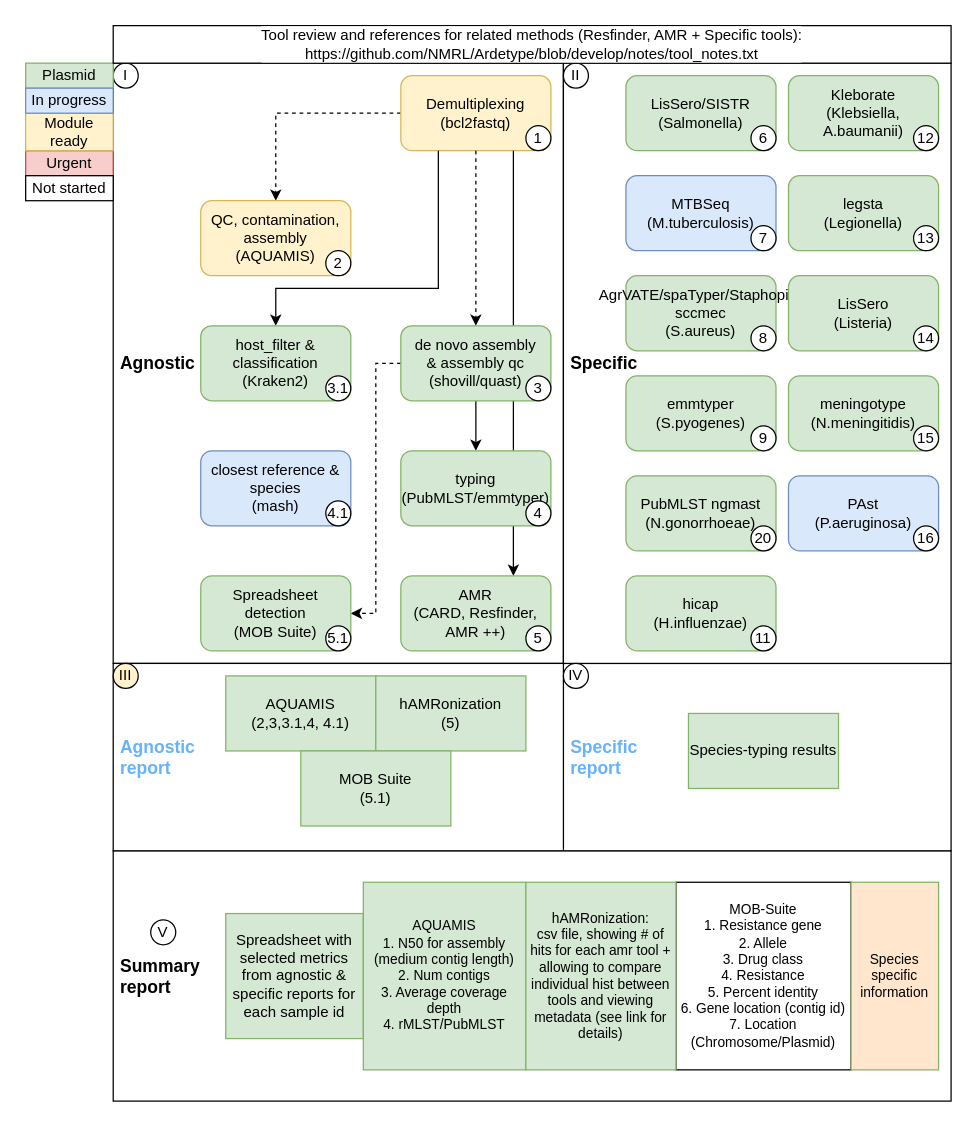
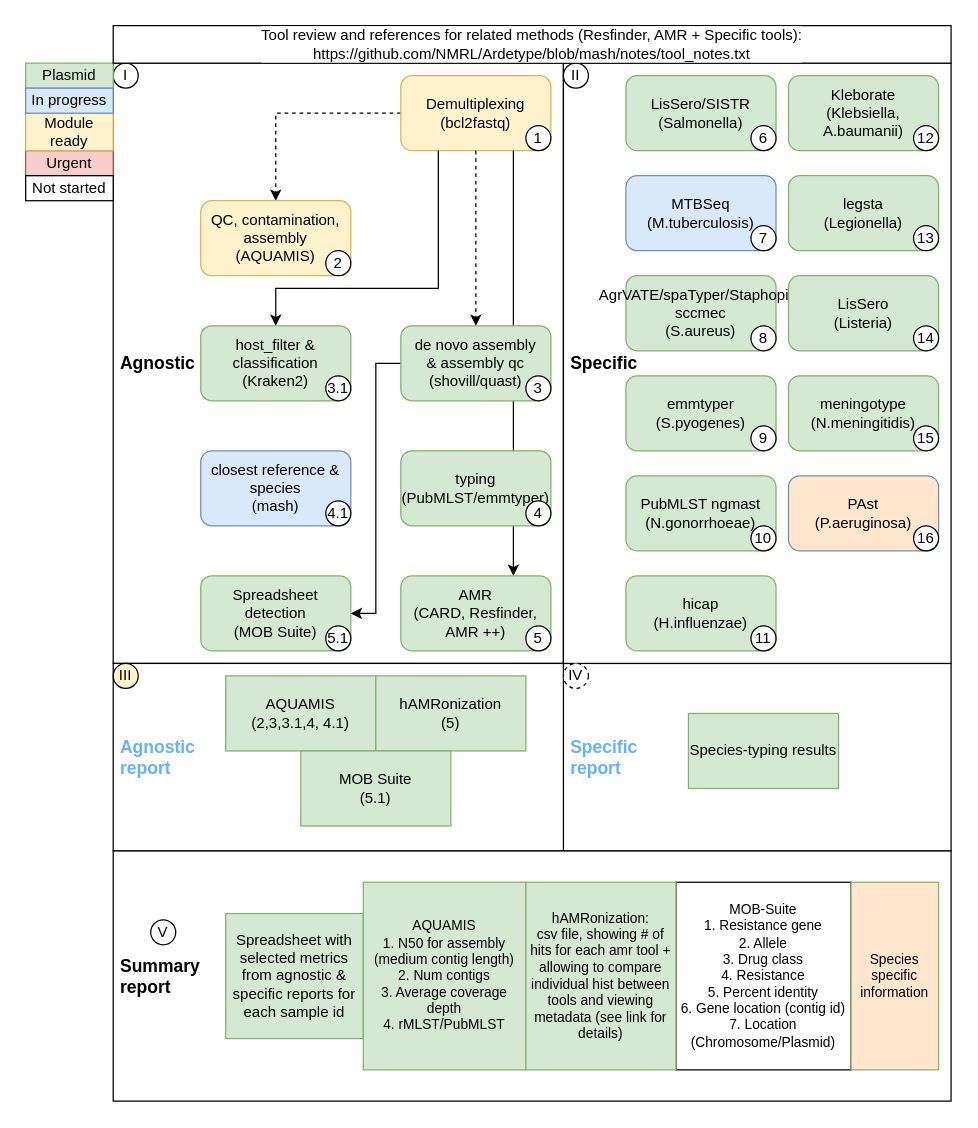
(532, 44) -> (532, 44)
(476, 422) -> none
(376, 485) -> (376, 485)
(863, 513) -> (863, 513)
(763, 538) -> (763, 538)
(576, 676) -> (576, 676)
